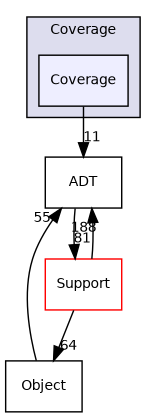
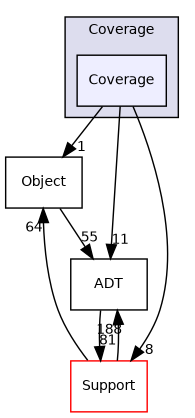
none -> (87, 126)
none -> (166, 228)
